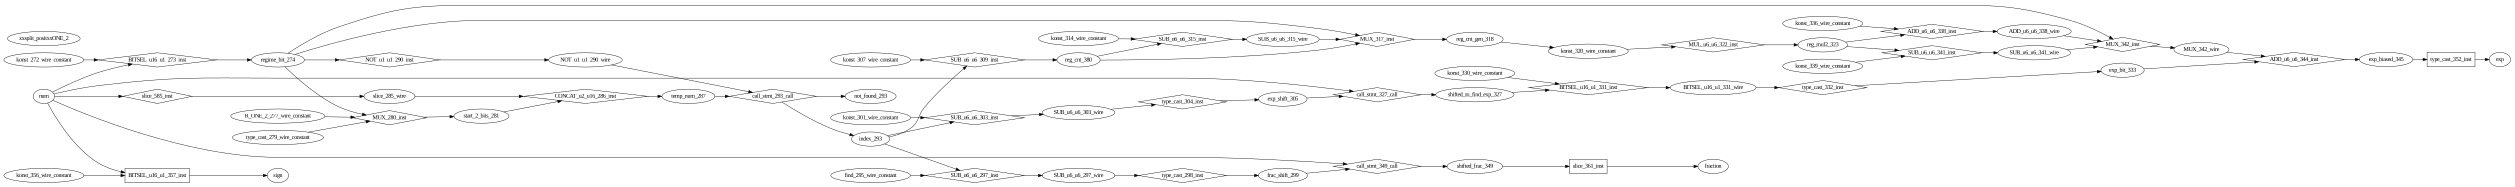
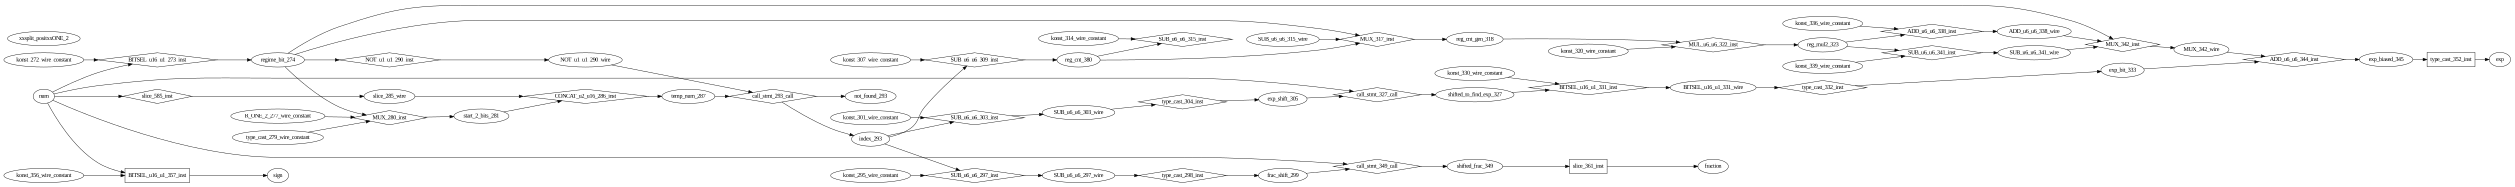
(1237, 39) -> none
(1525, 45) -> (1590, 39)
(871, 175) -> (871, 175)
